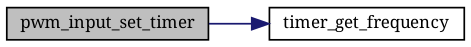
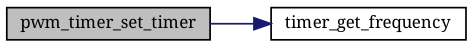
(108, 24) -> (108, 24)
